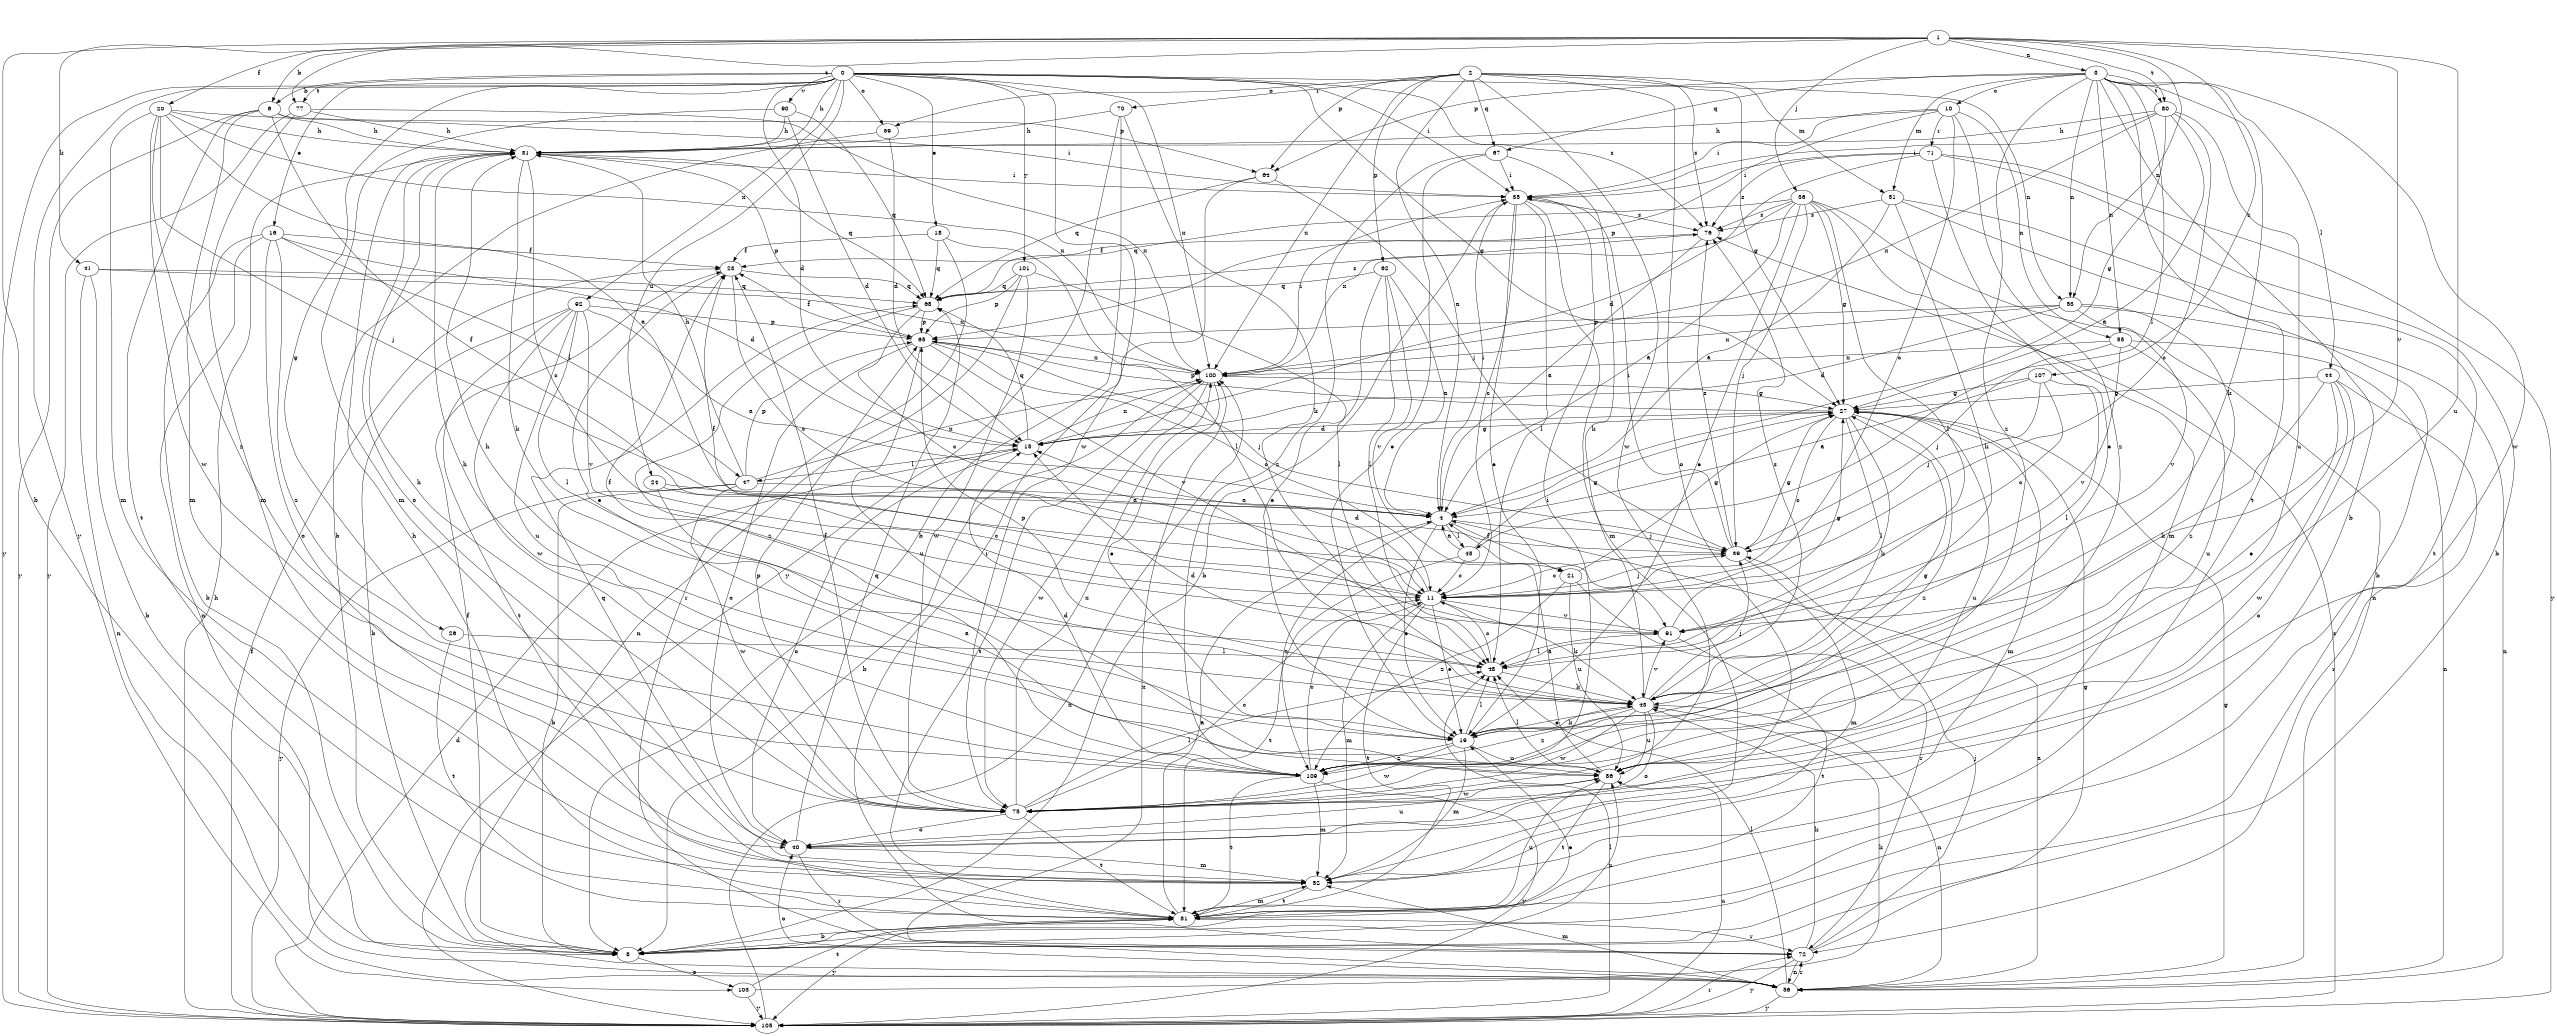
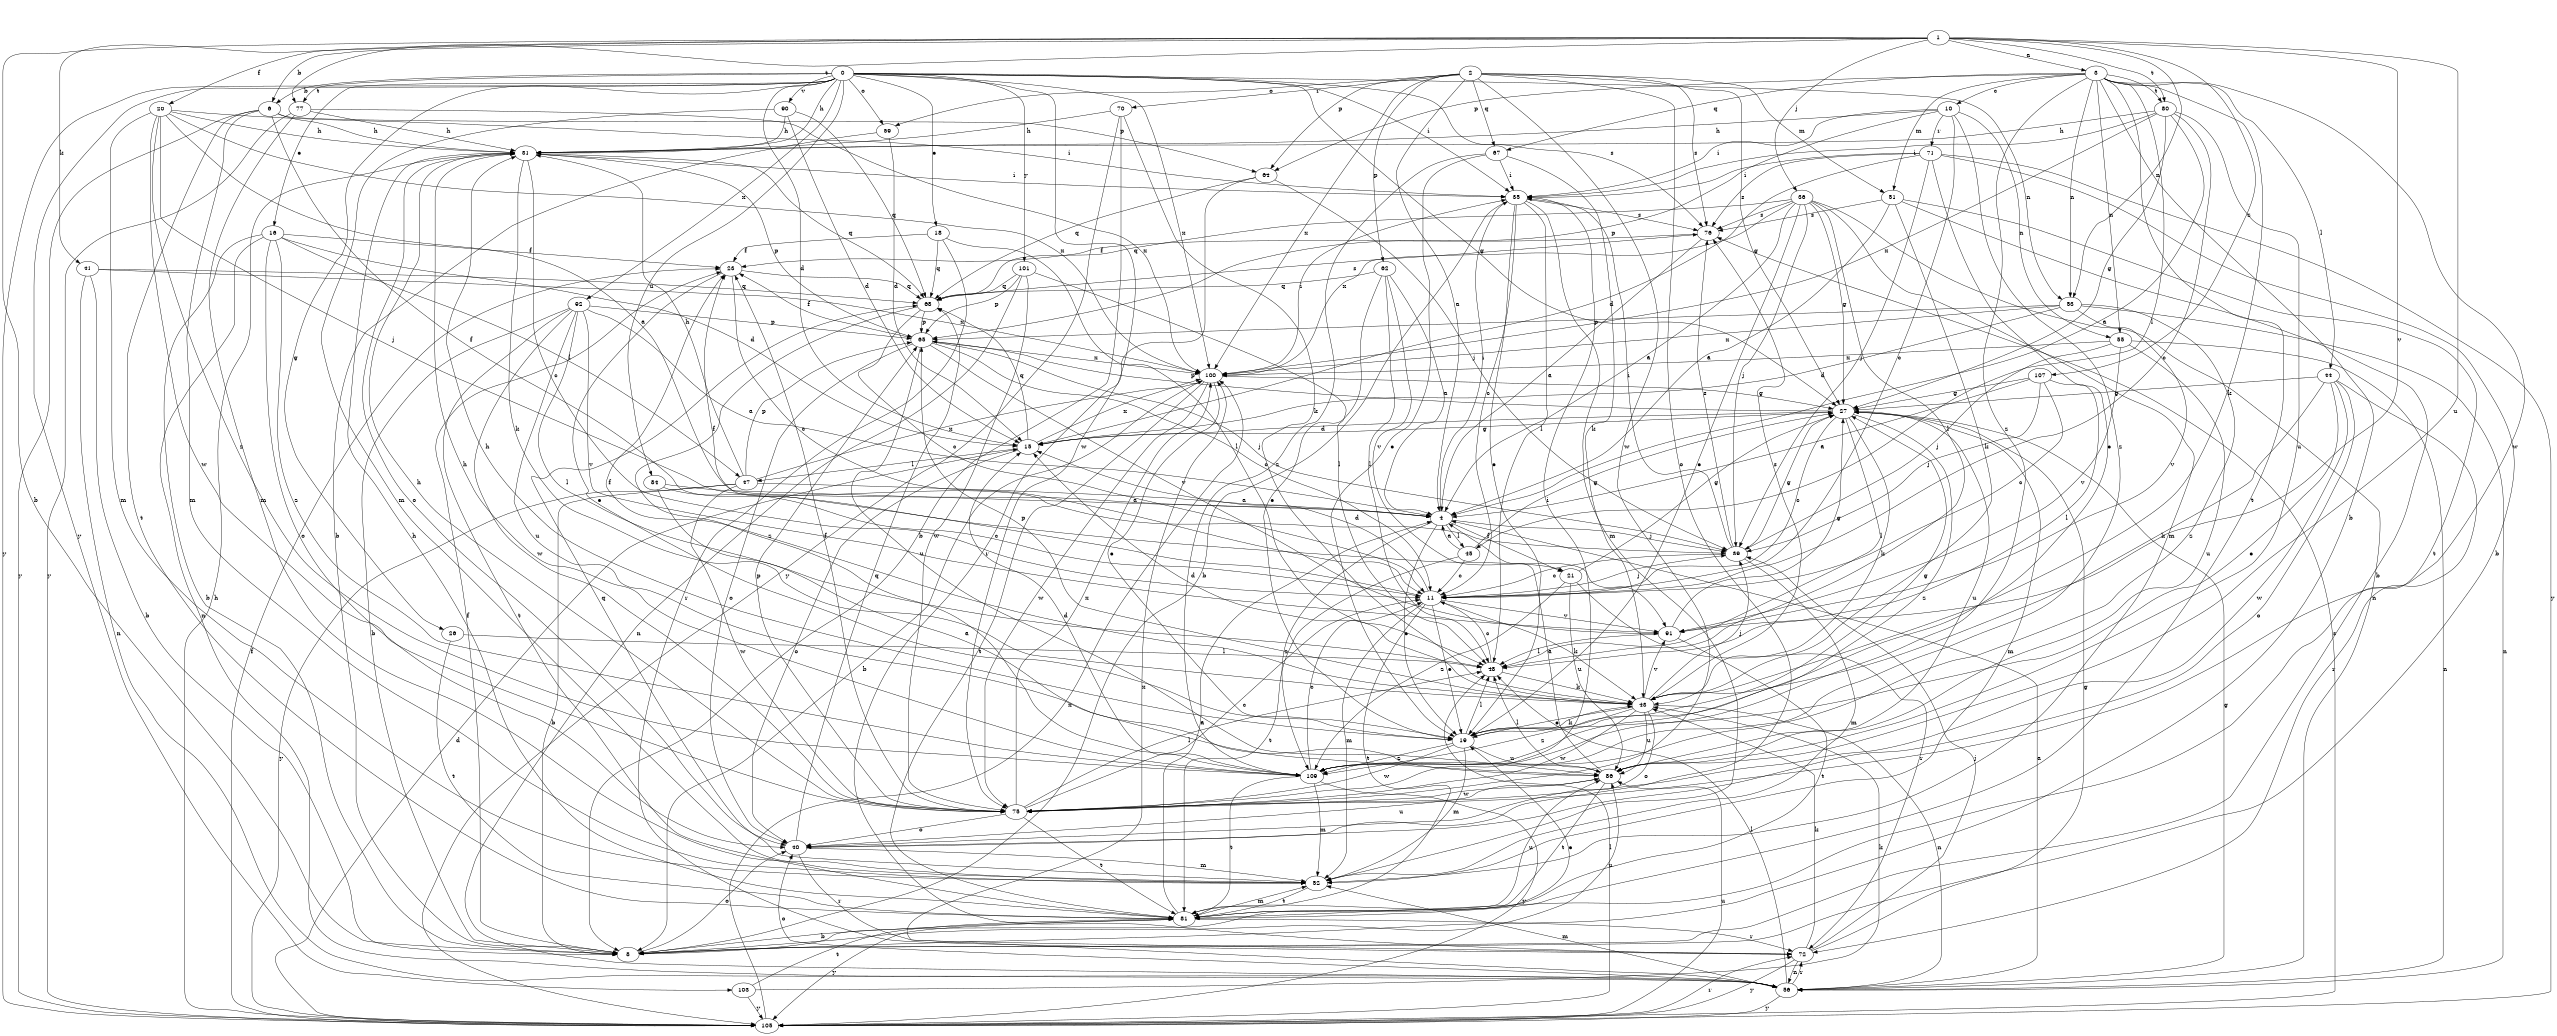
none -> (1850, 371)
(655, 483) -> (655, 483)
(674, 969) -> (714, 908)
